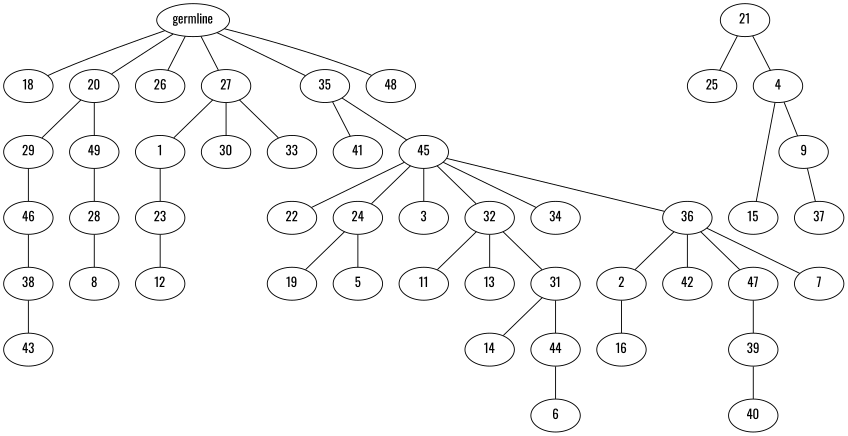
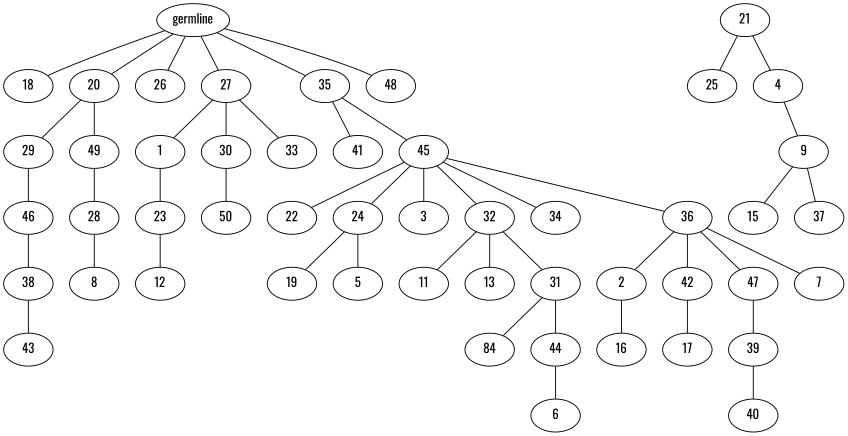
(766, 152) -> (778, 185)
none -> (226, 218)
(490, 350) -> (490, 350)
none -> (687, 350)
